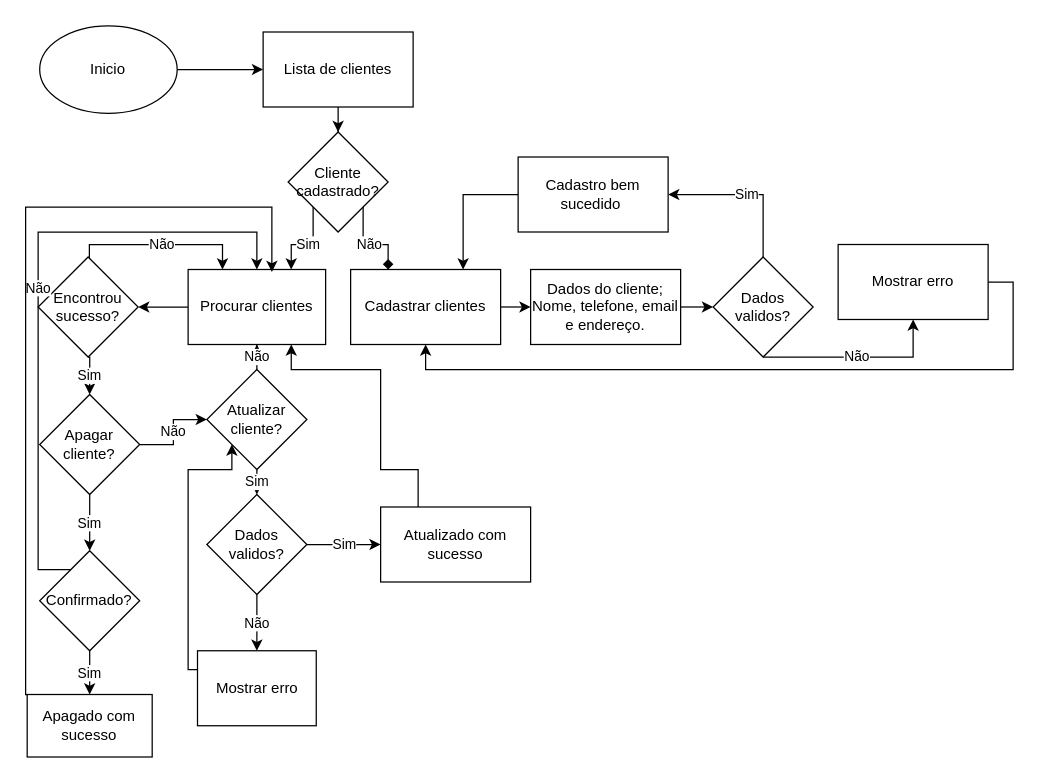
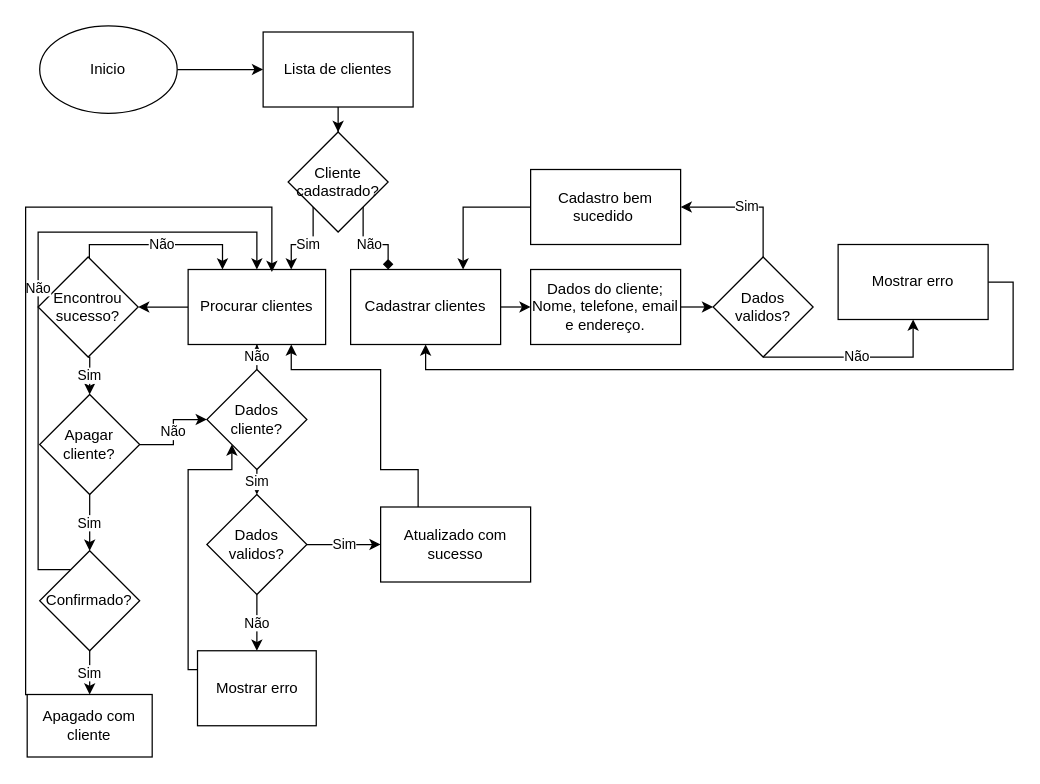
(593, 194) -> (606, 207)
(257, 419) -> (257, 419)
(89, 726) -> (89, 726)
